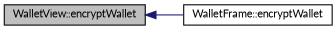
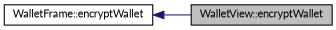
(170, 15) -> (178, 15)
